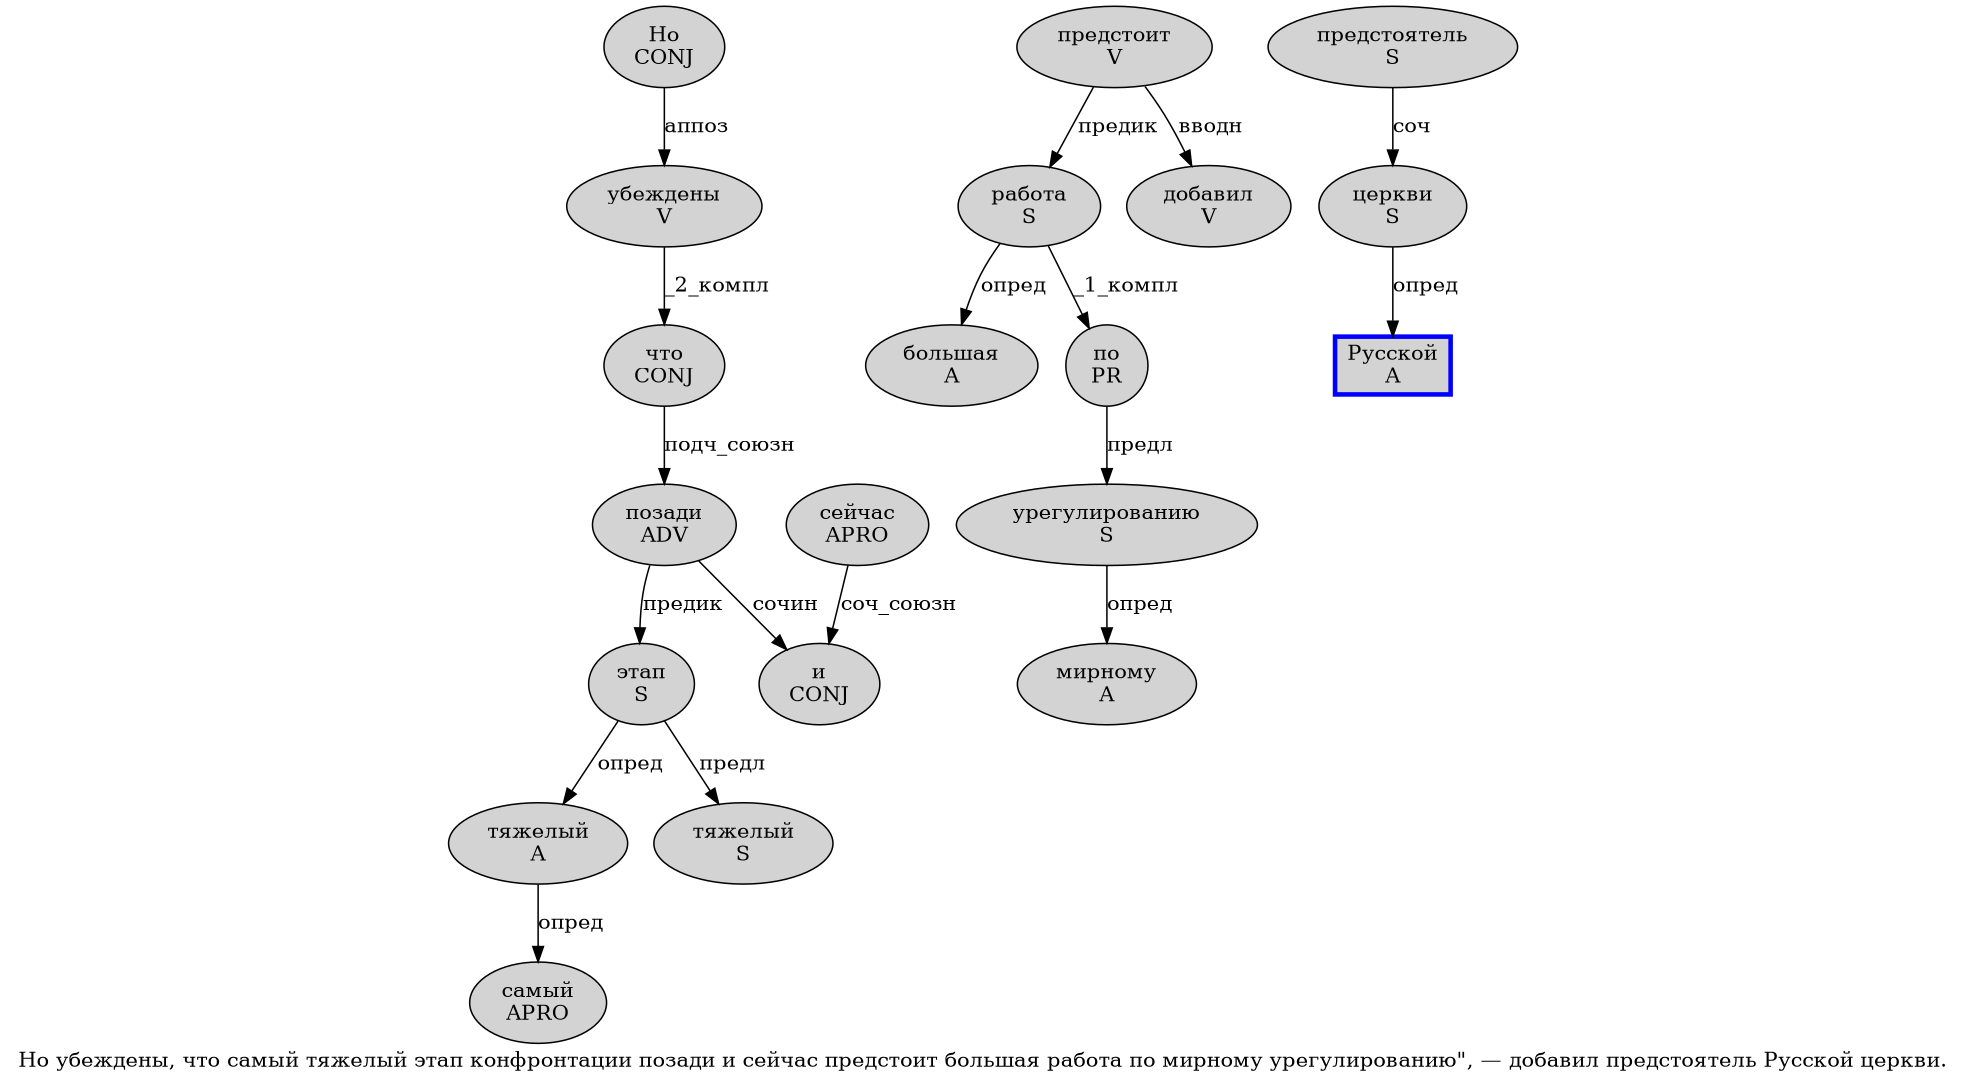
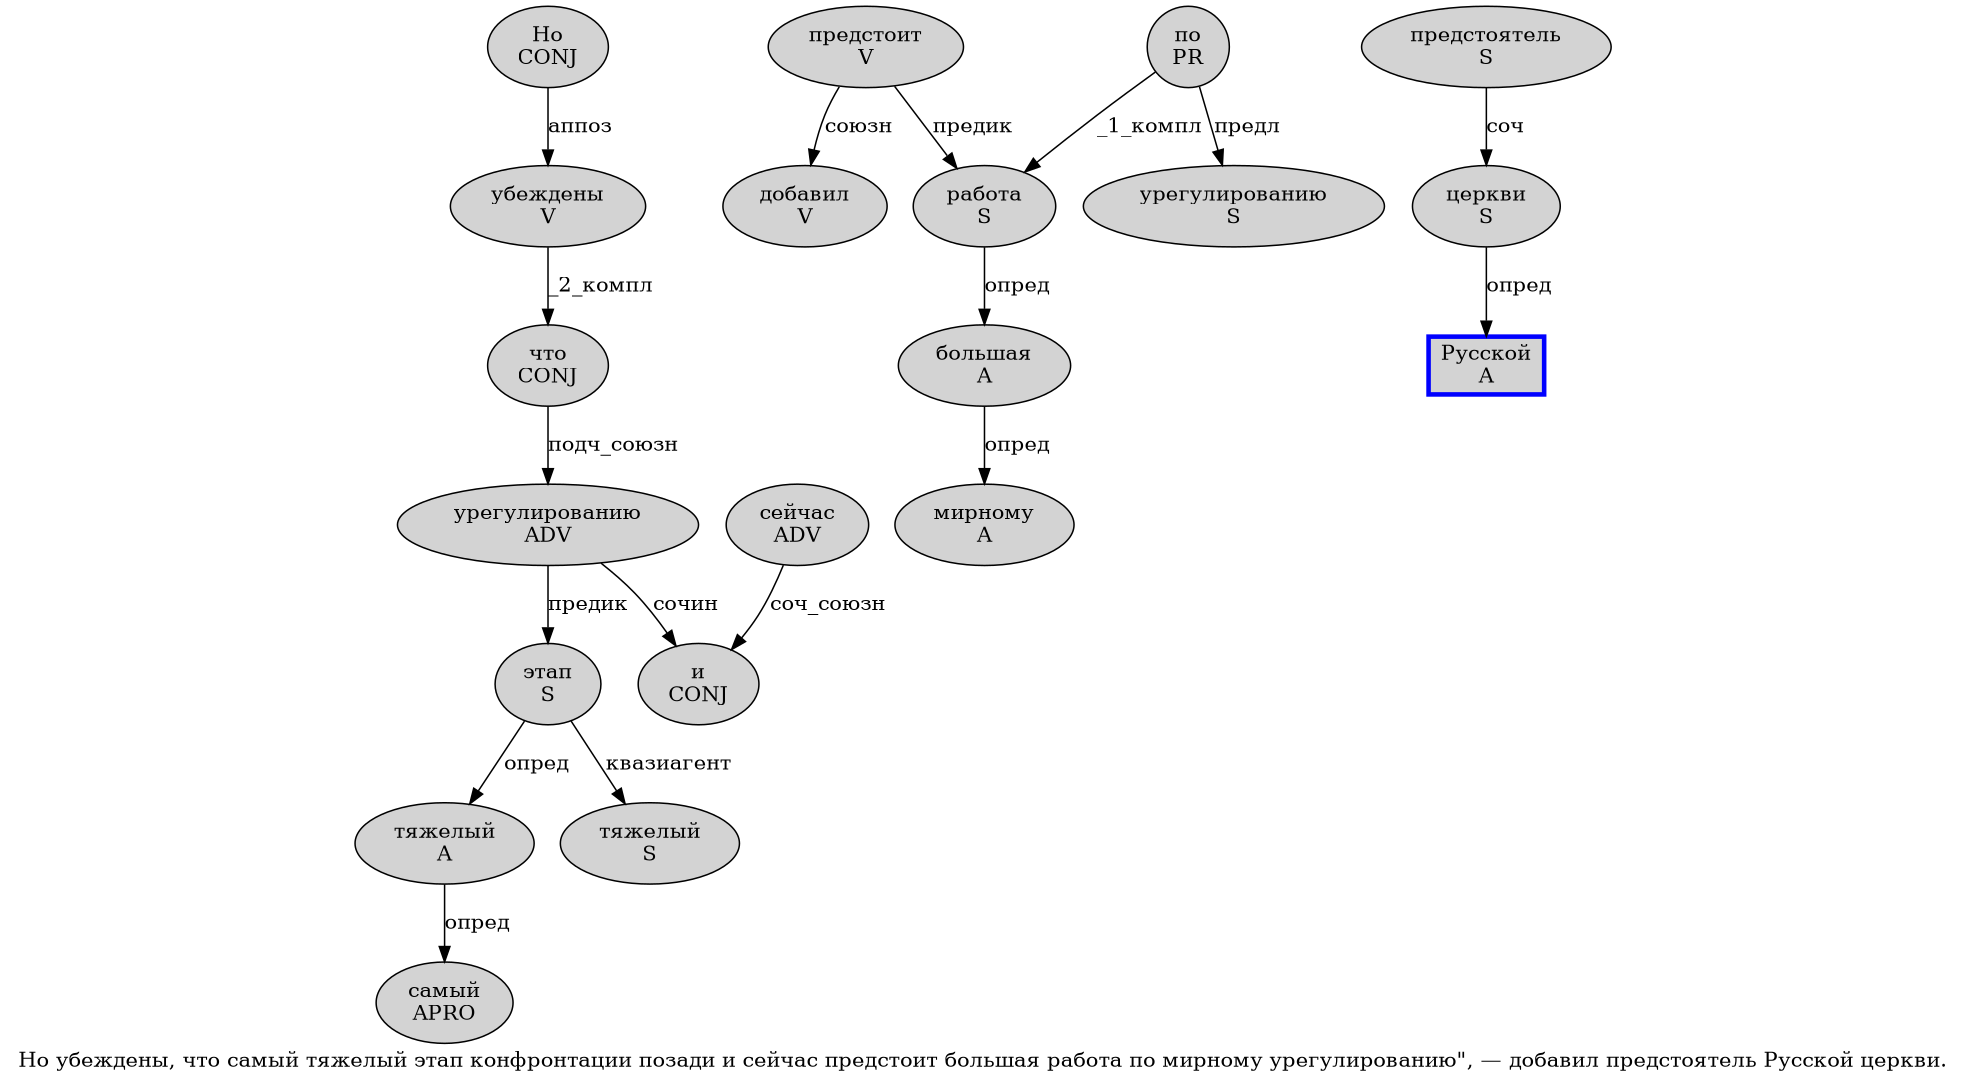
(1211, 127) -> (859, 127)
(1065, 280) -> (1096, 116)
(664, 525) -> (548, 525)
(857, 525) -> (797, 525)
(1107, 597) -> (984, 437)
(733, 764) -> (669, 764)
